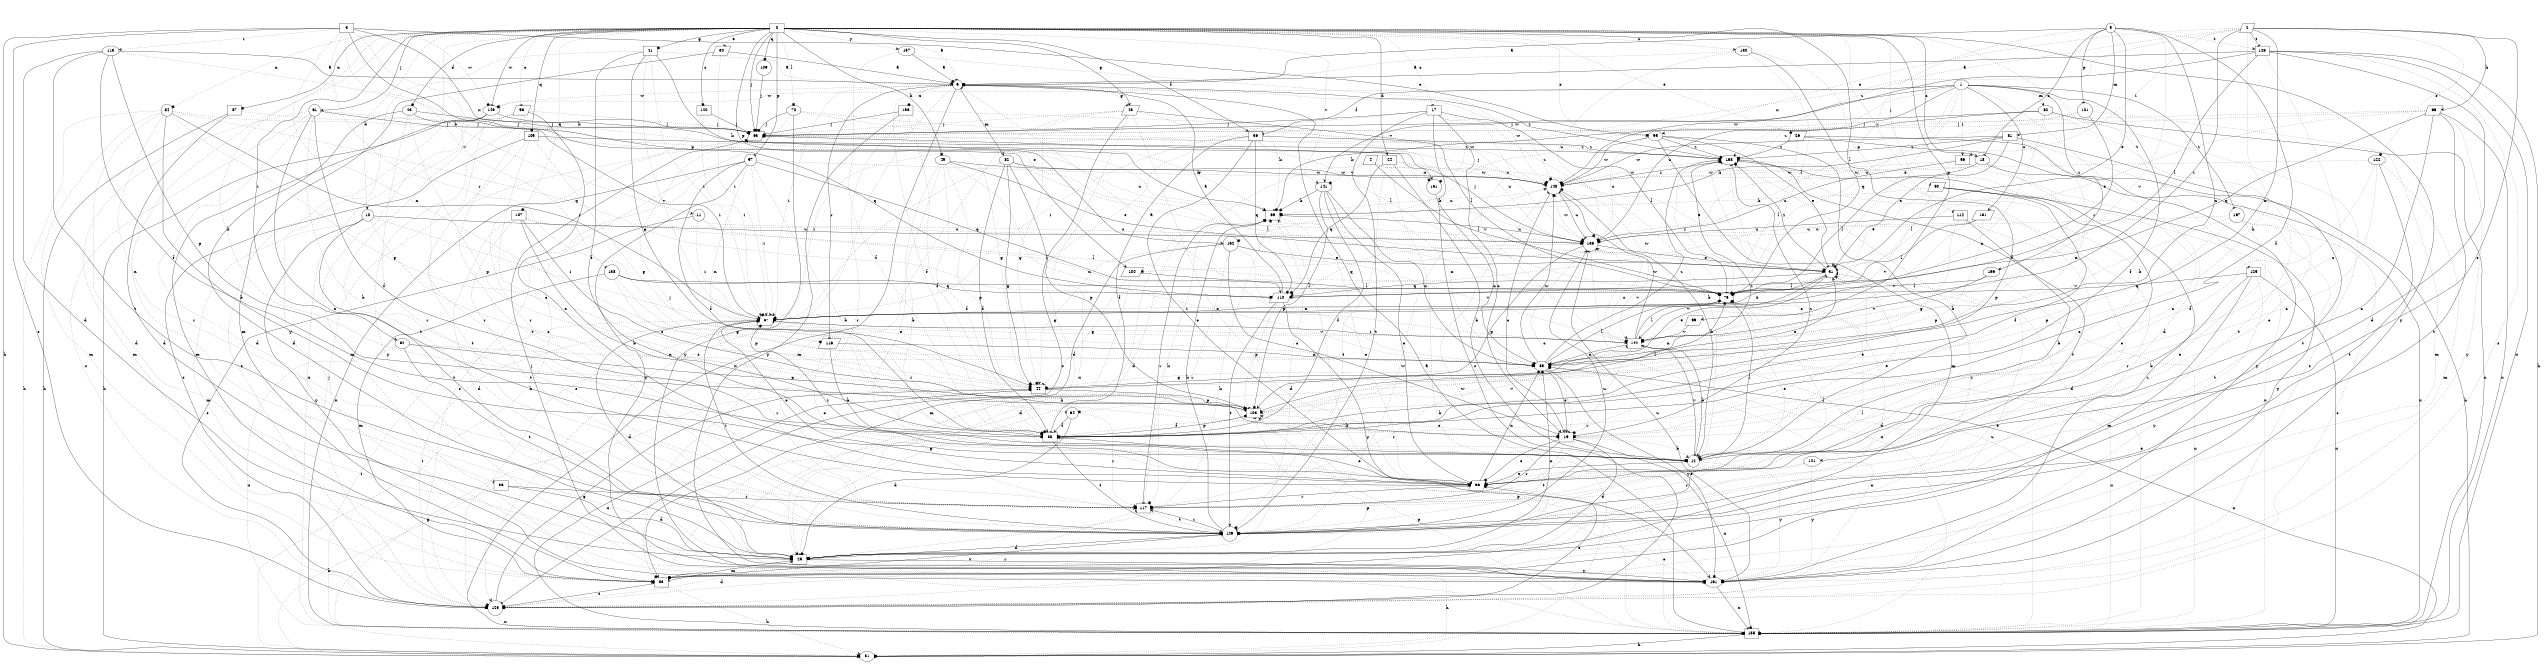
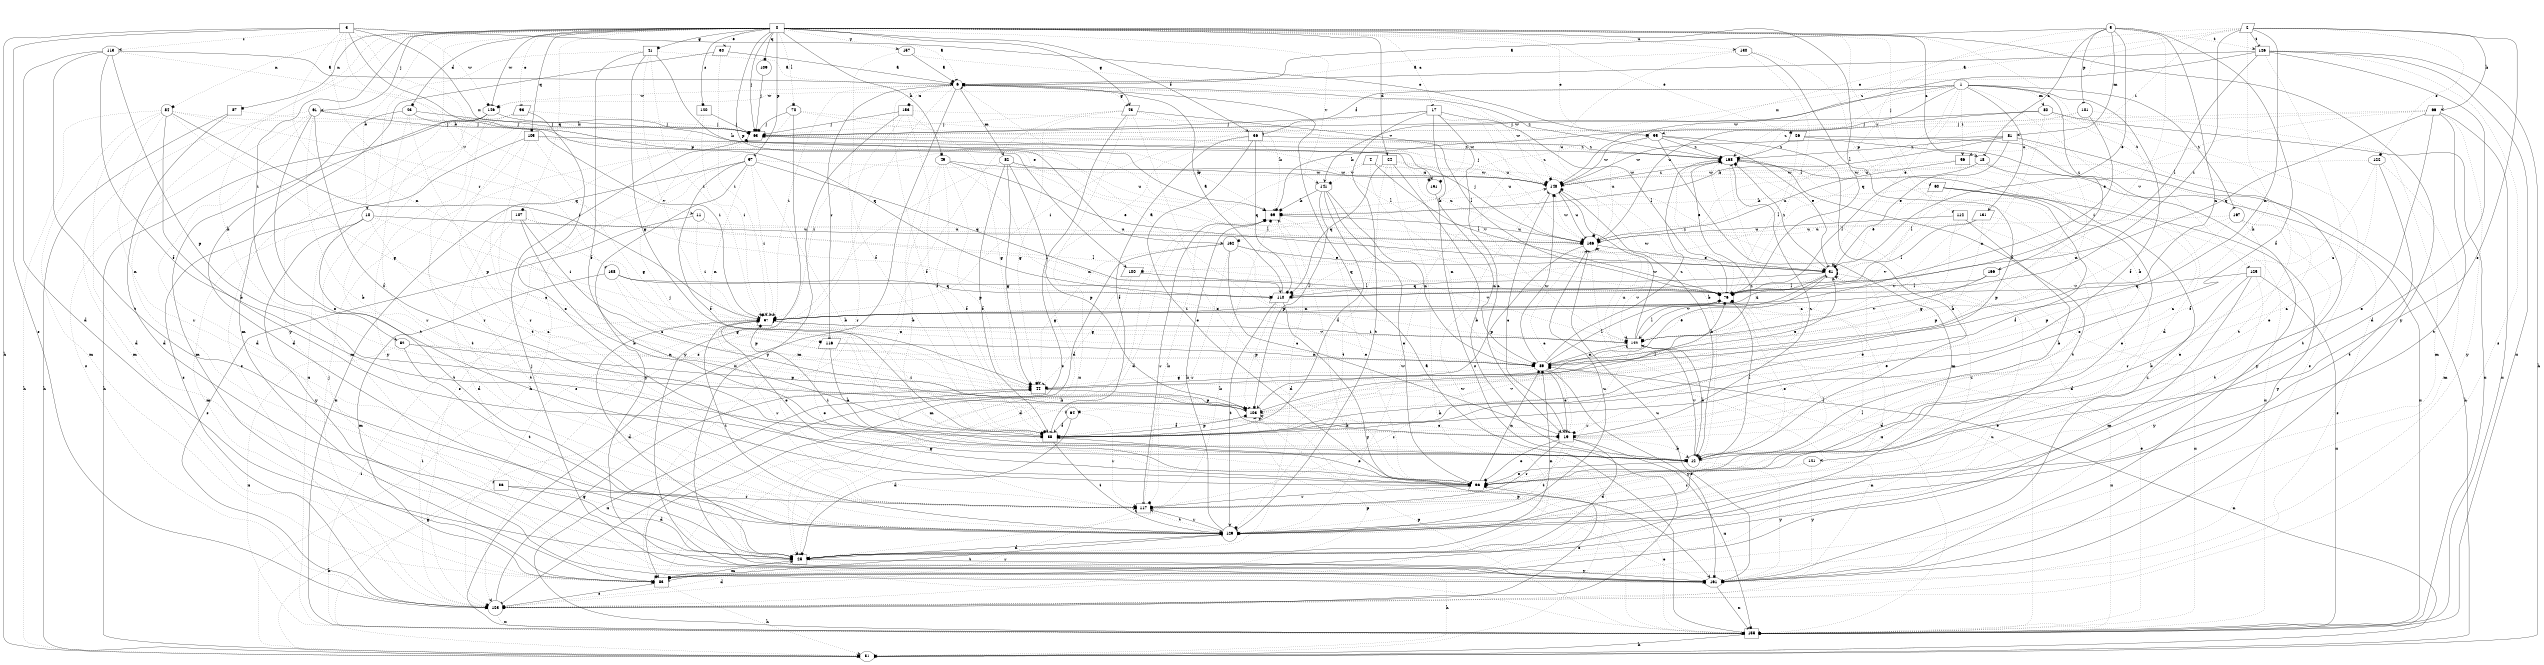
(1695, 300) -> (1695, 300)
(1694, 321) -> none
